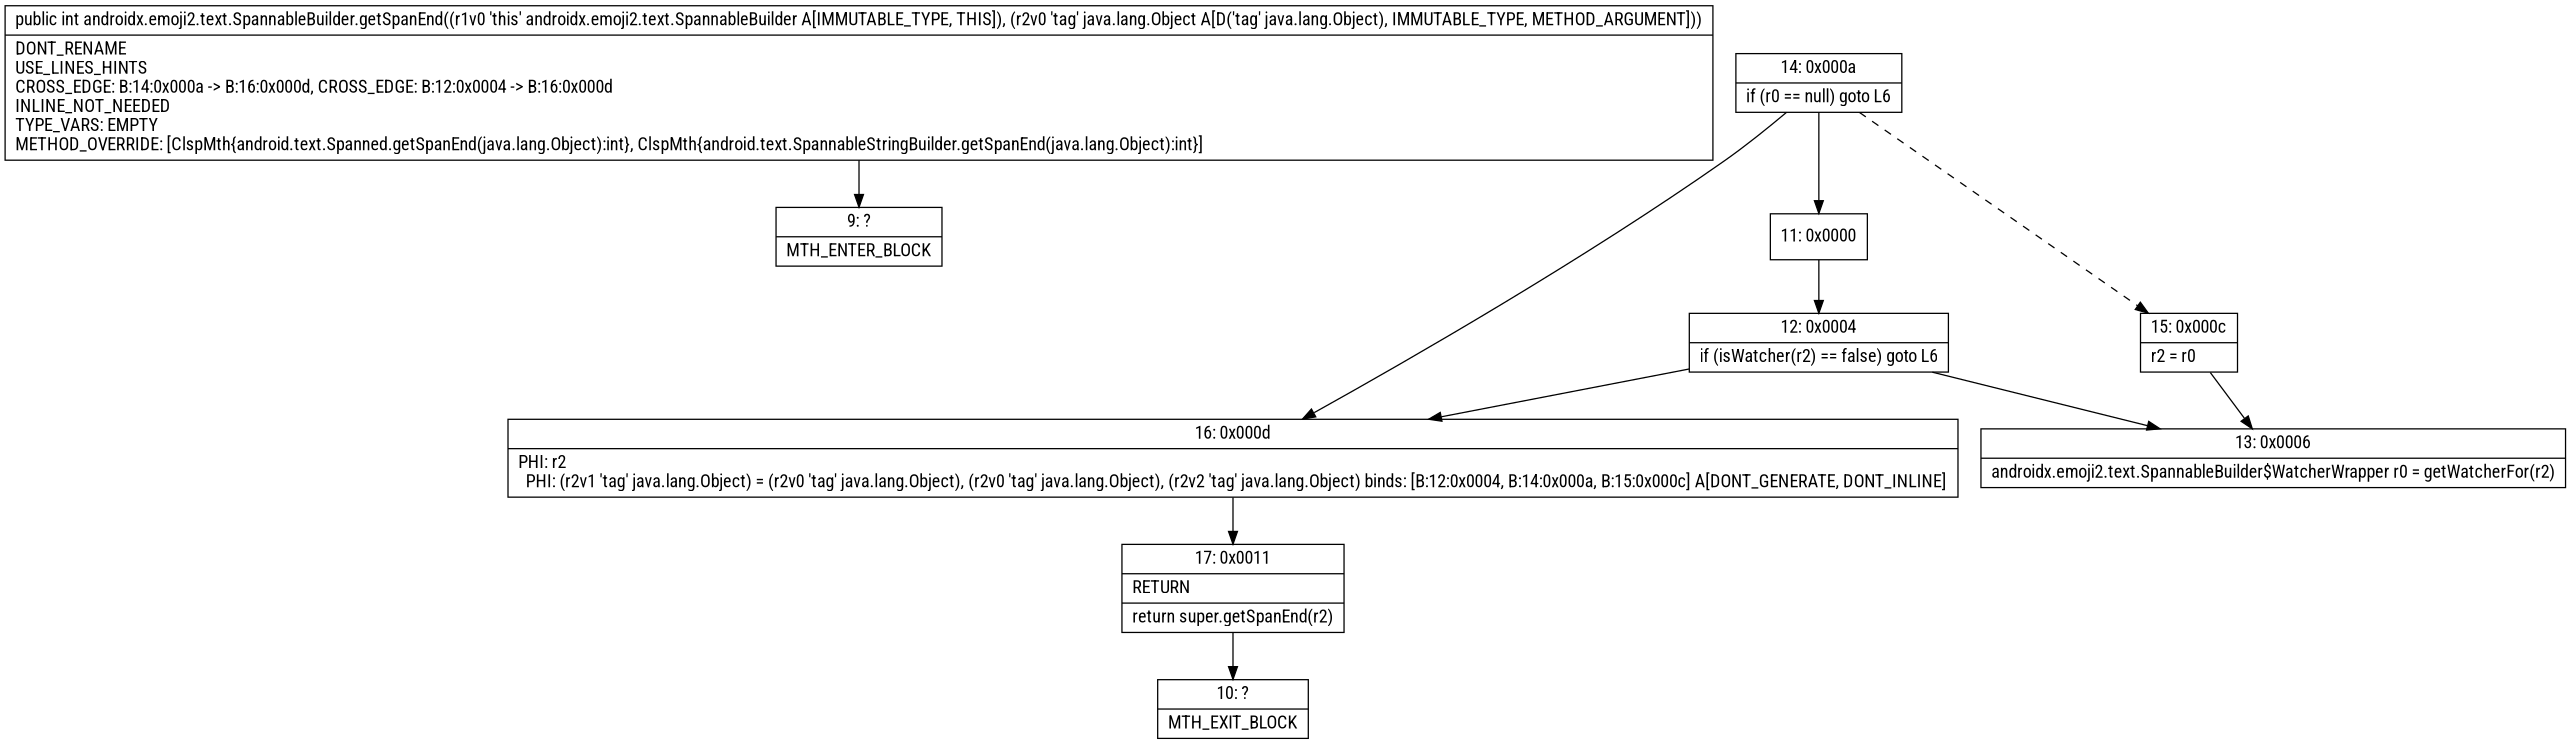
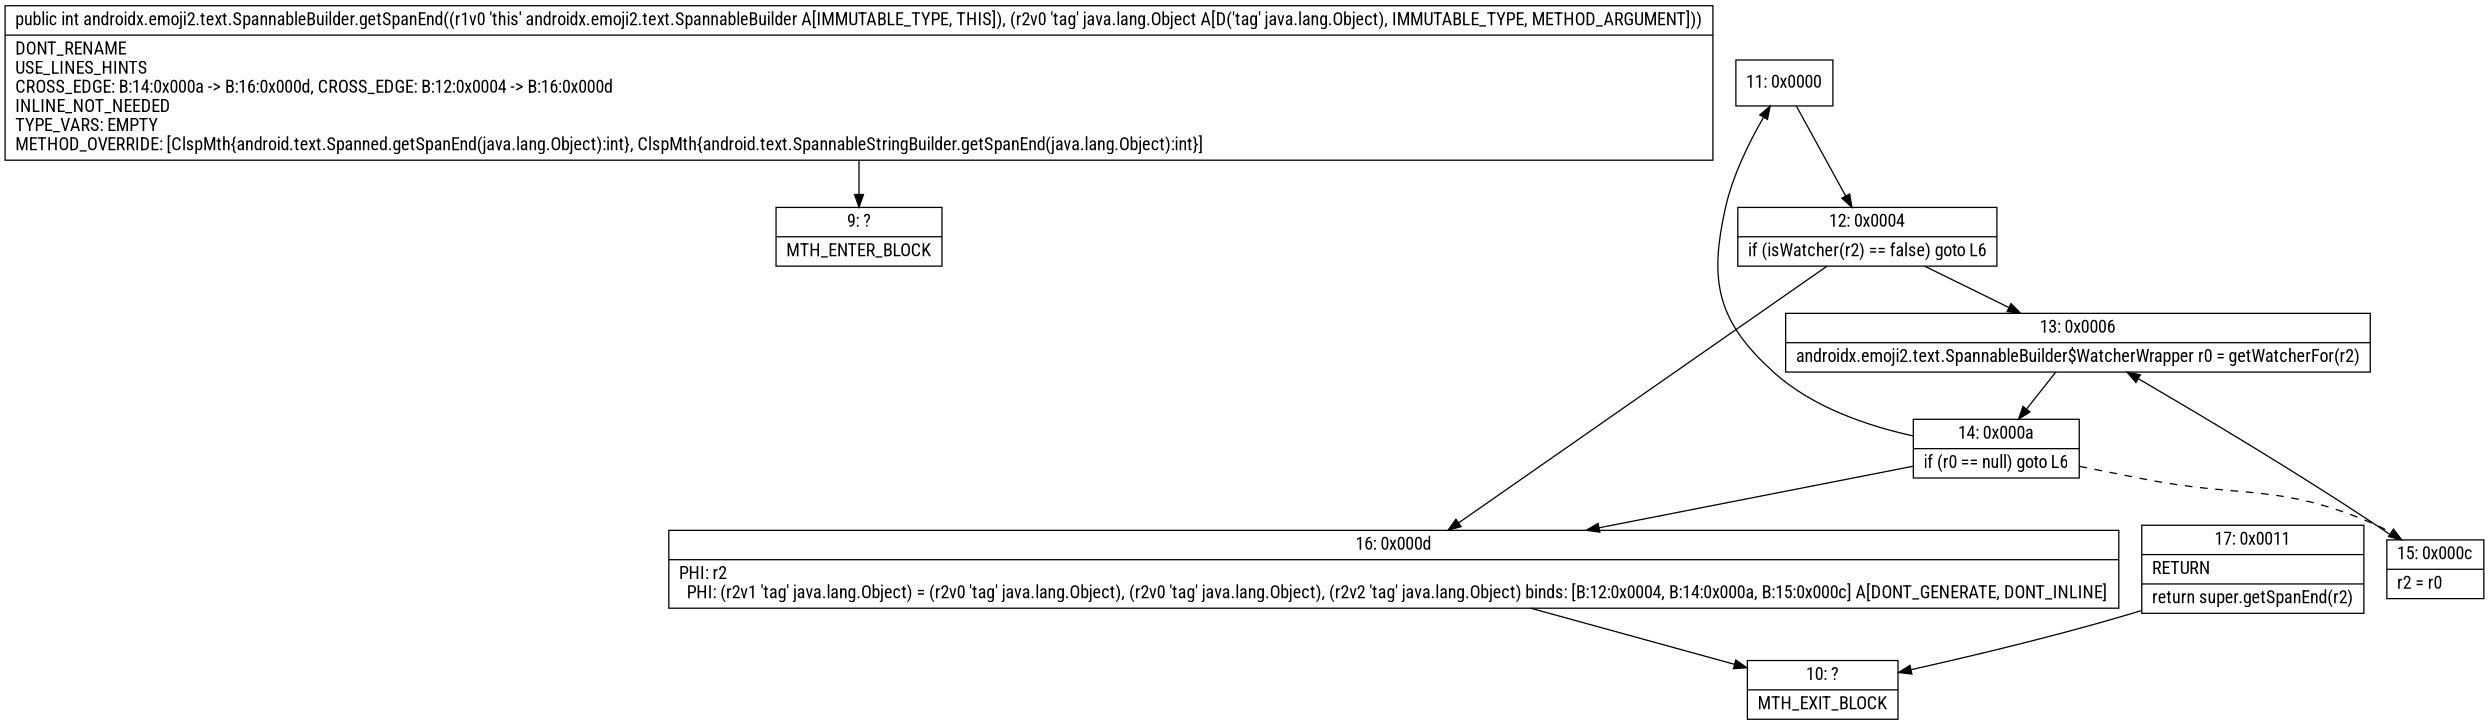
none -> (2041, 391)
(1233, 514) -> (1633, 636)
